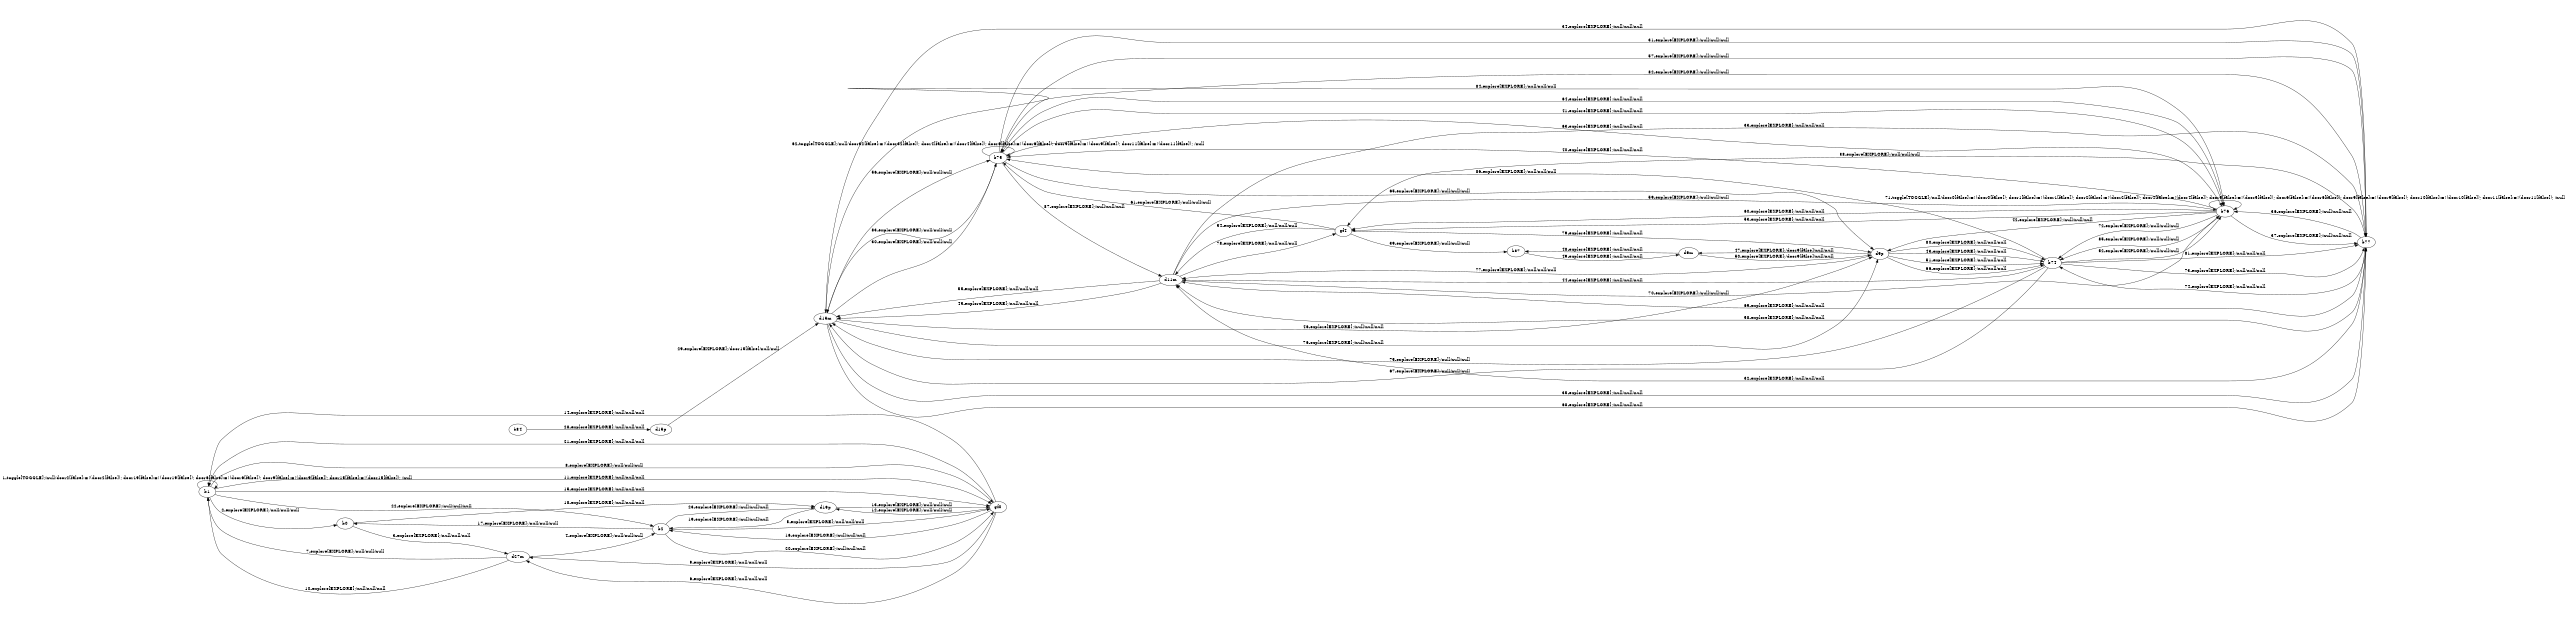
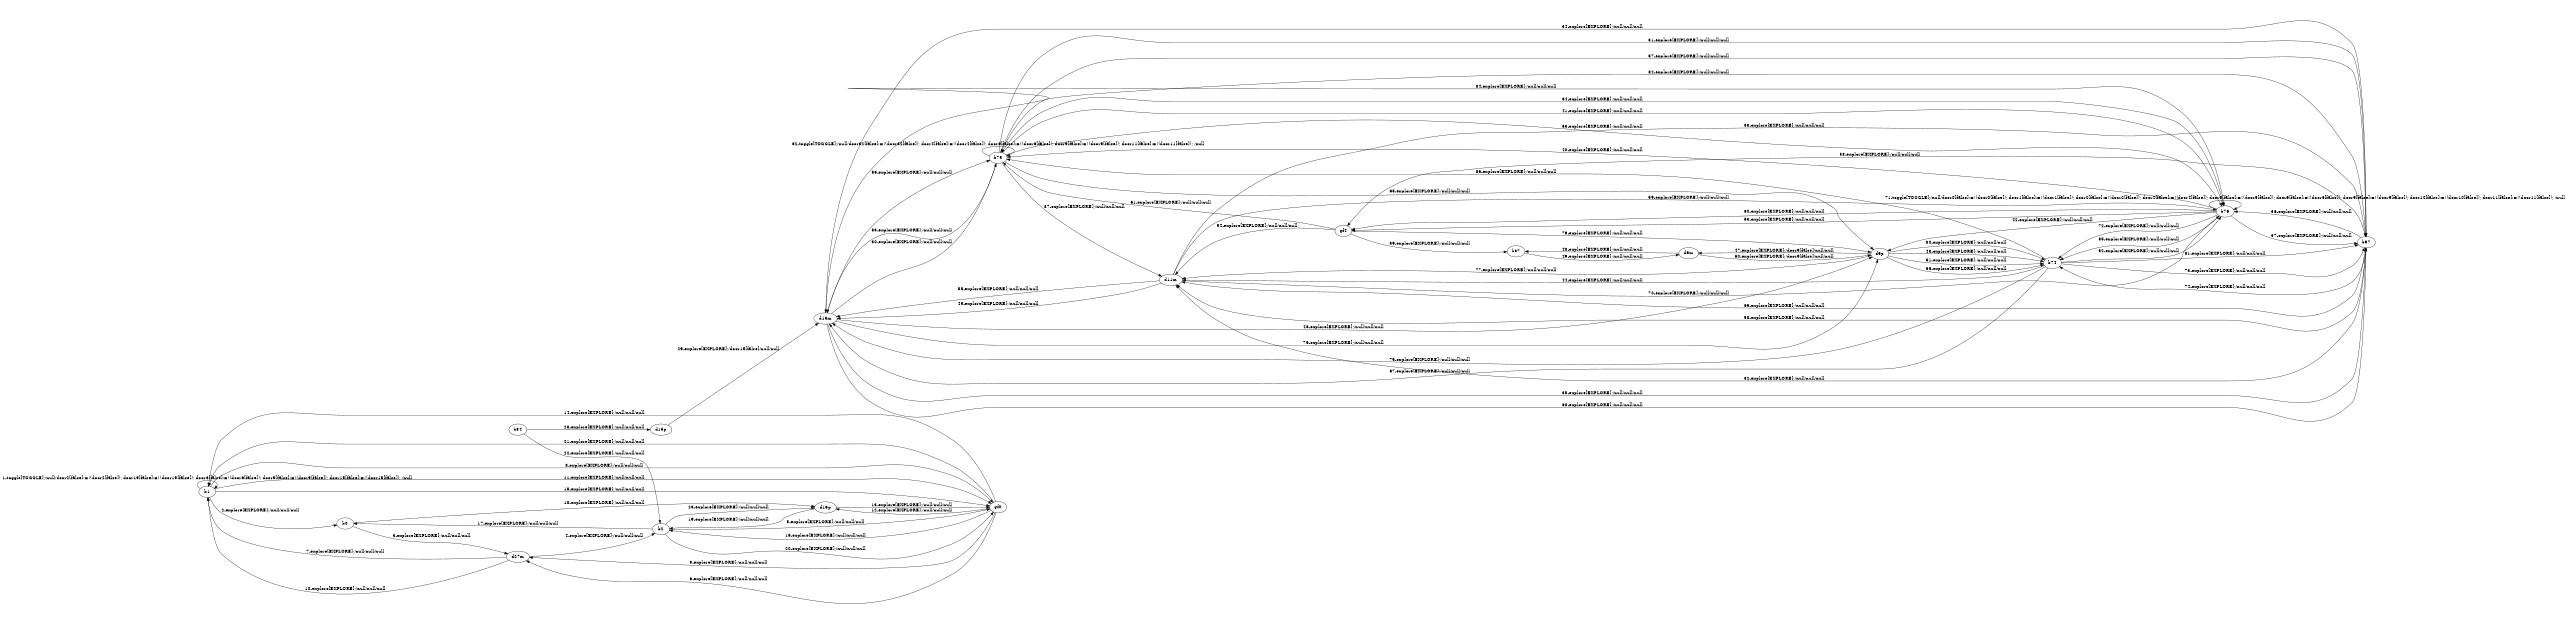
(2366, 242) -> (2366, 242)
(1256, 254) -> none
(433, 510) -> (612, 457)
